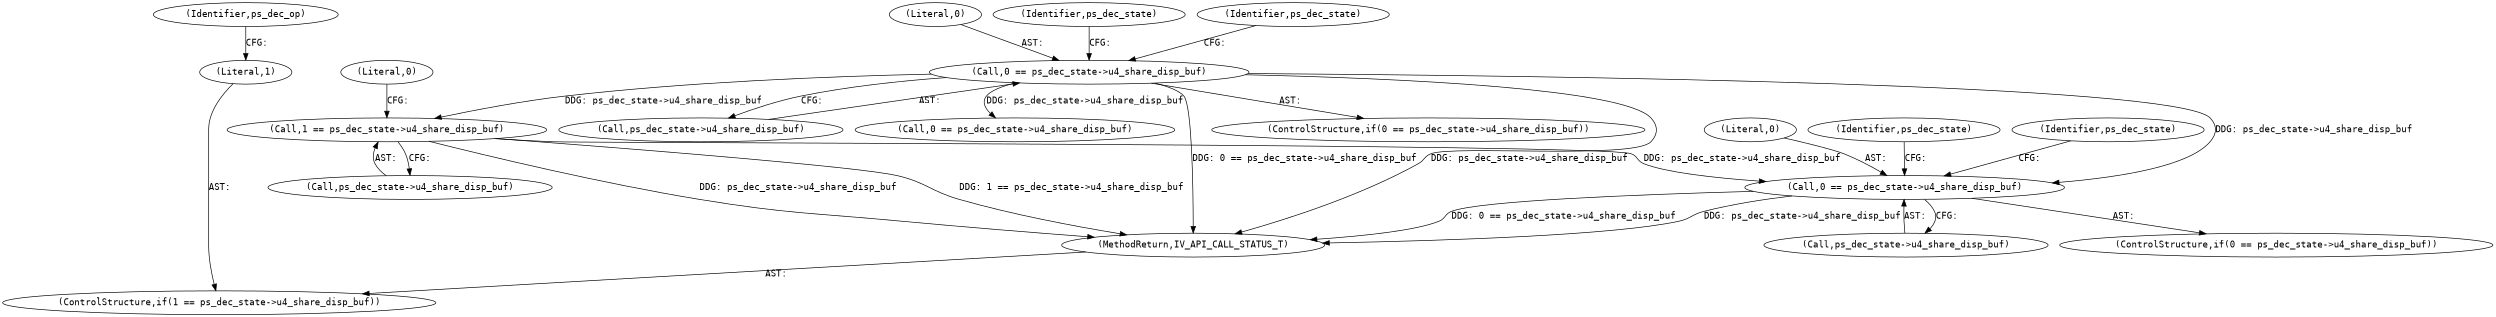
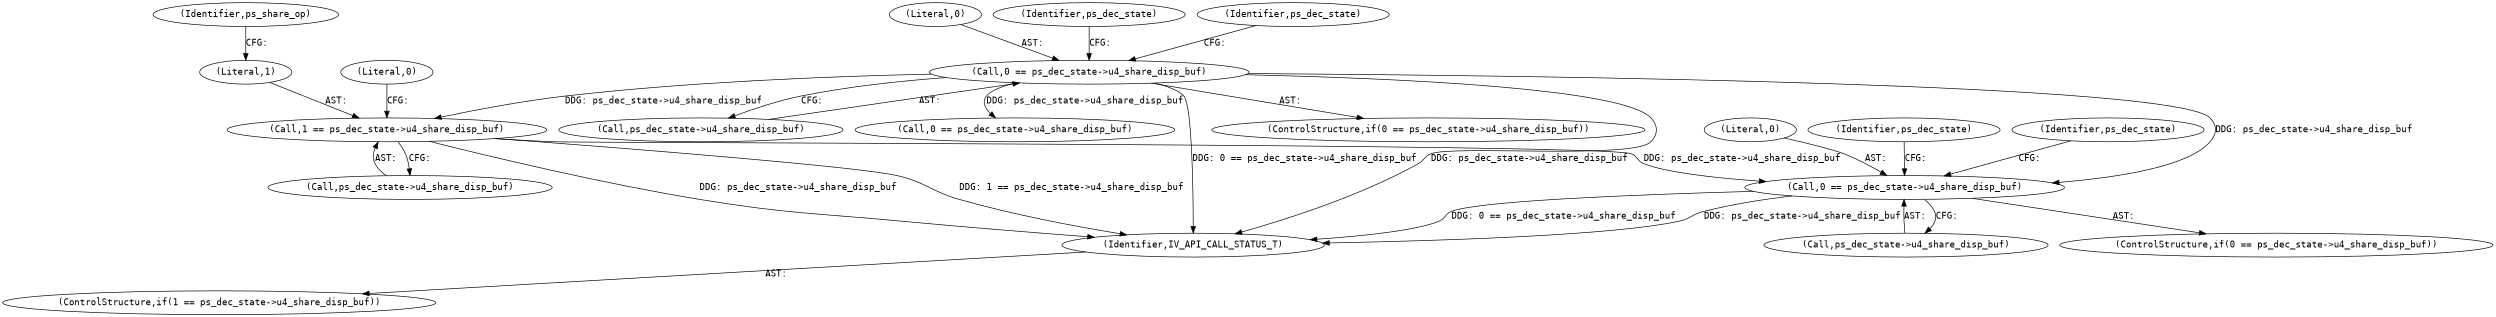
(246, 15) -> (246, 15)
(209, 180) -> (311, 99)
(1193, 245) -> (1193, 245)
